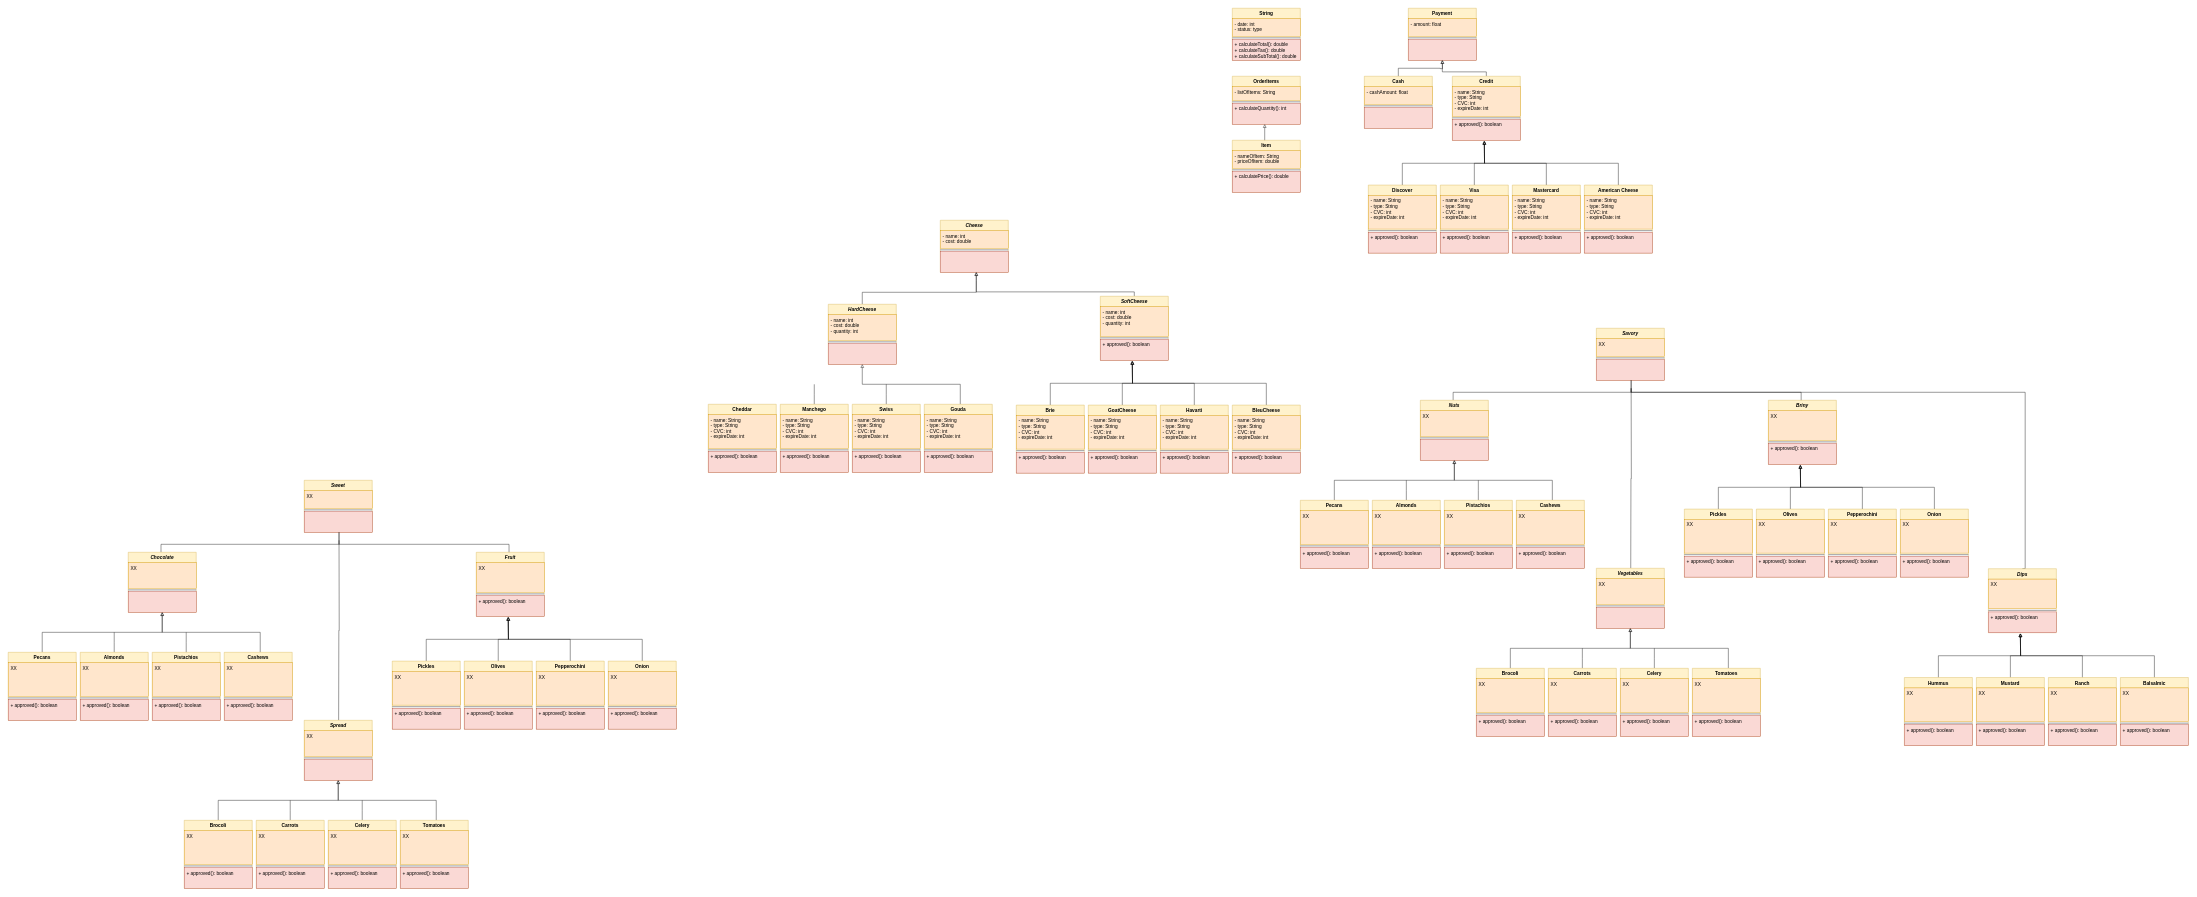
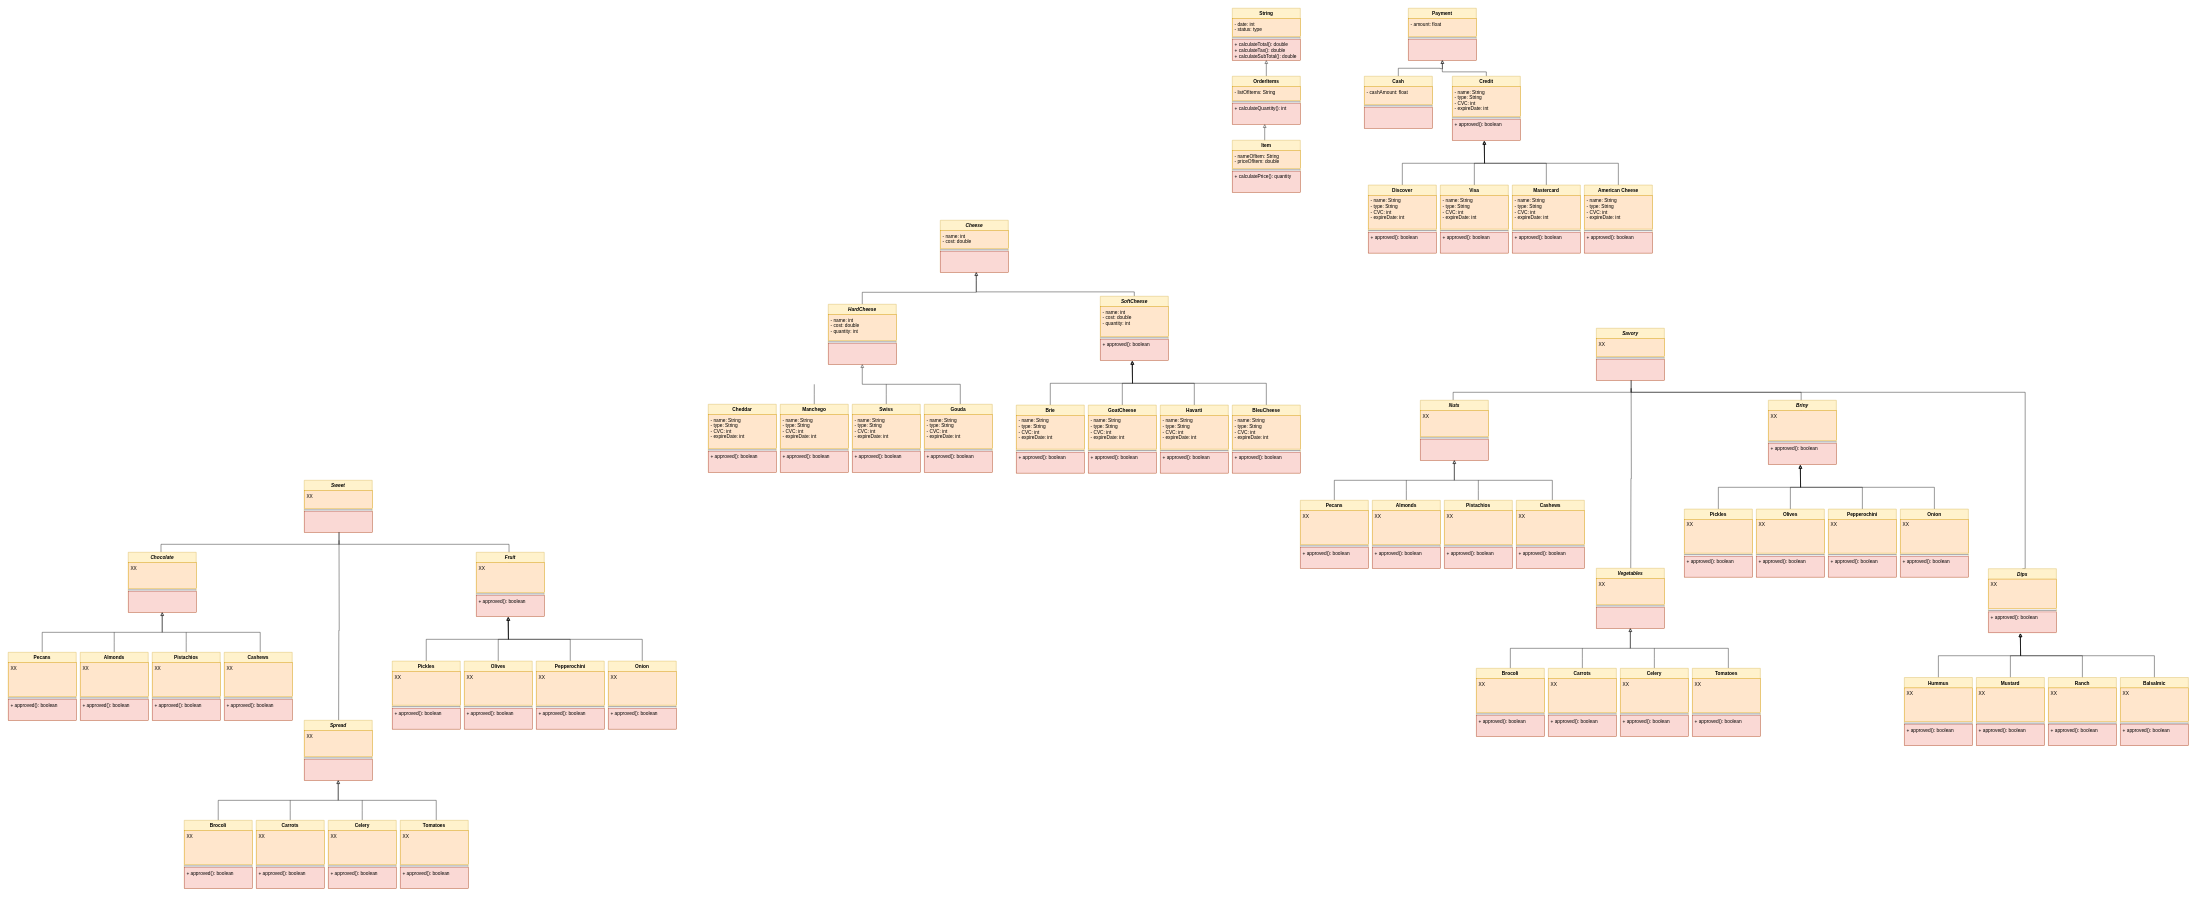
none -> (1266, 70)
(1265, 177) -> (1268, 177)
